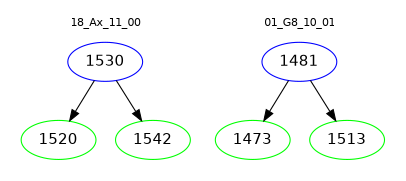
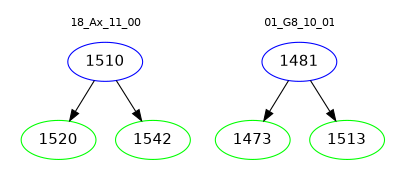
(105, 62) -> (105, 62)
